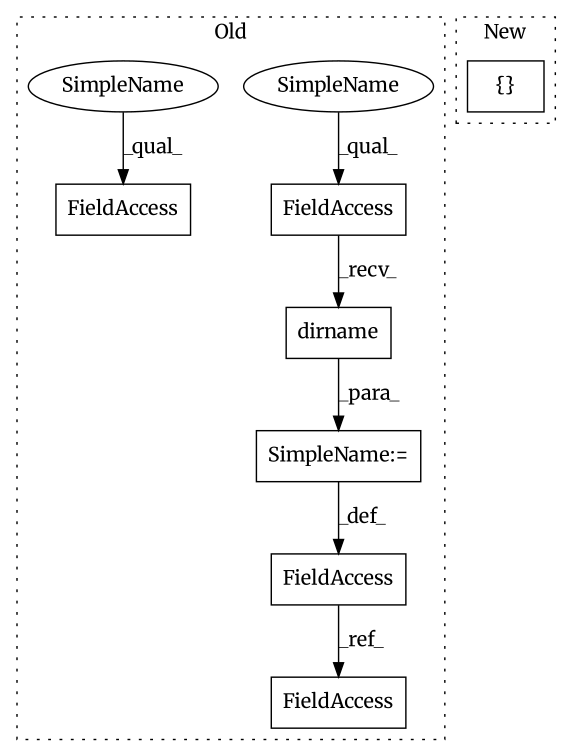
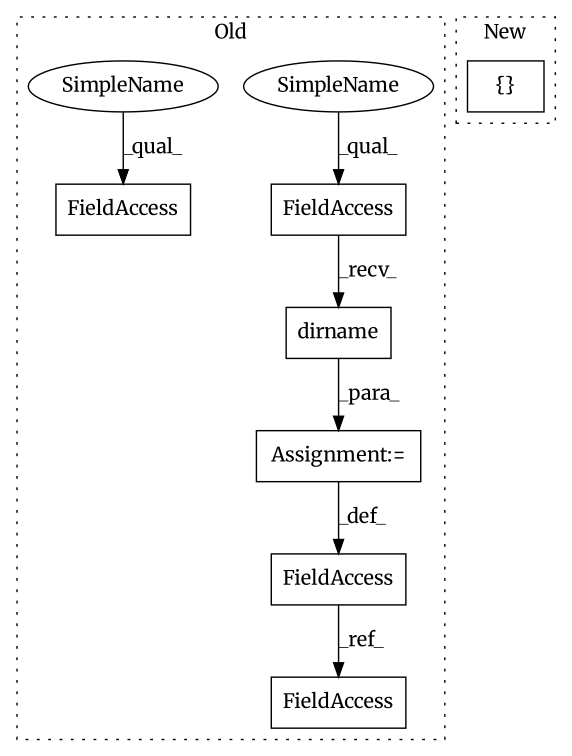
(339, 456) -> (339, 456)
